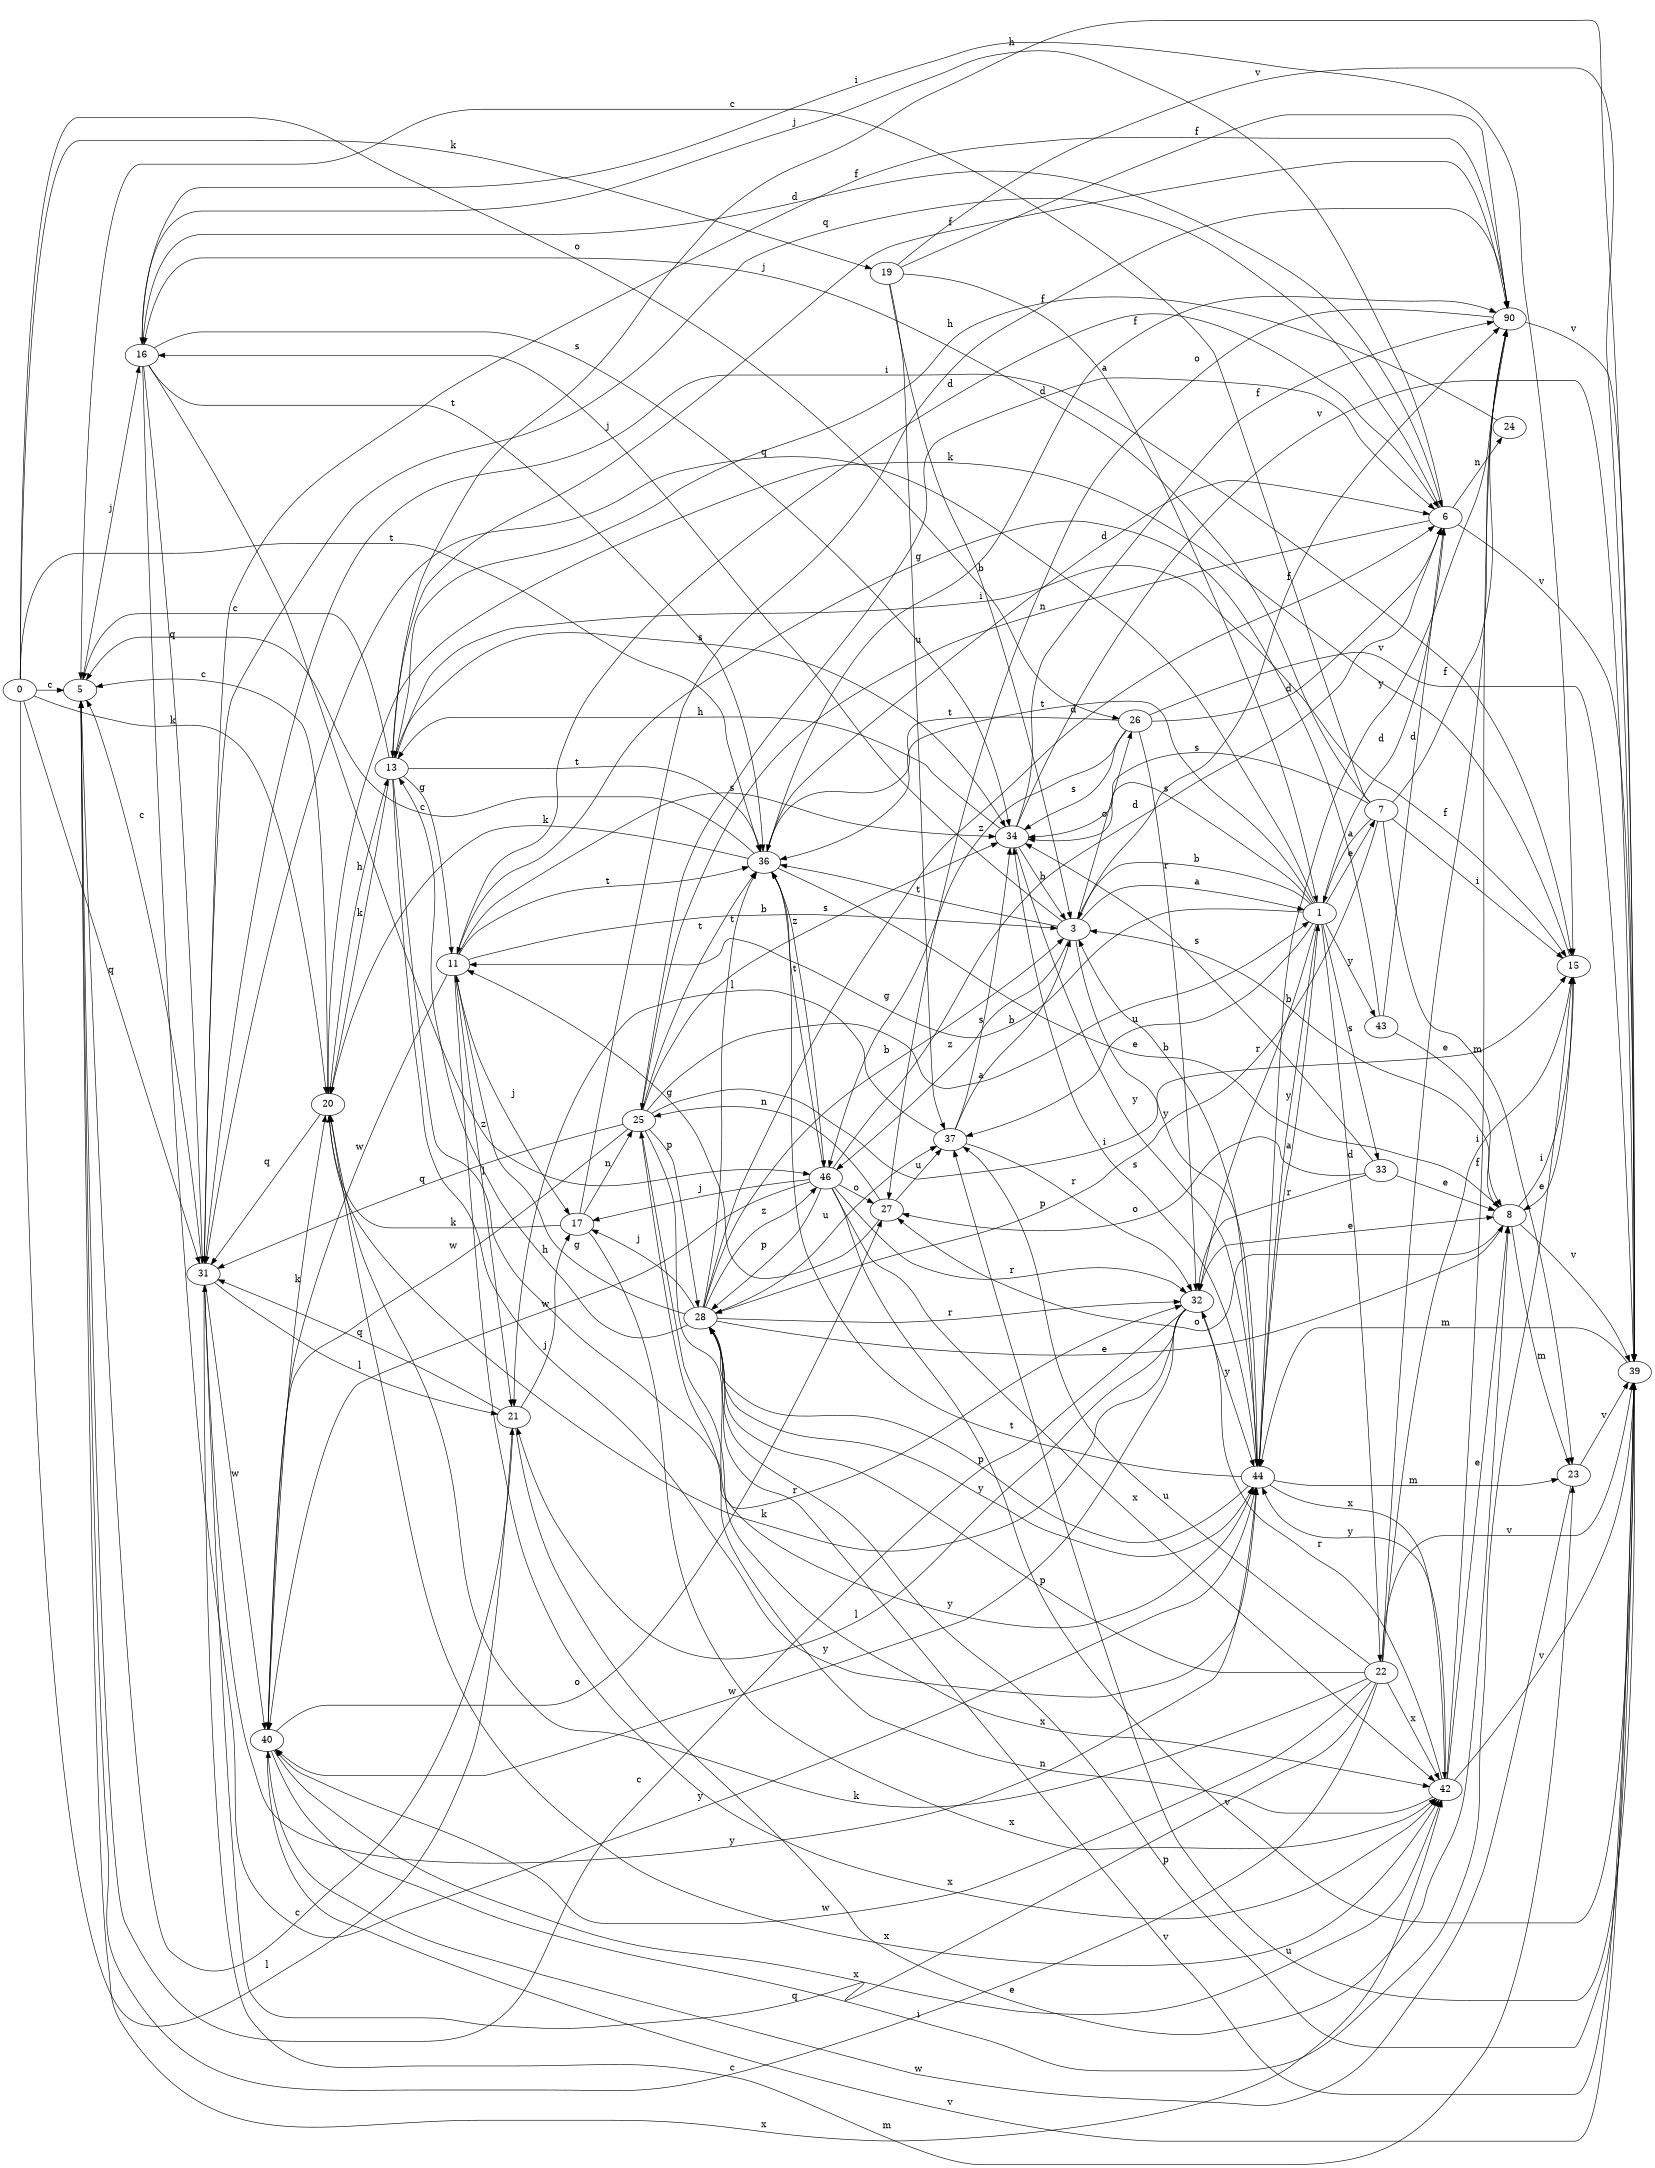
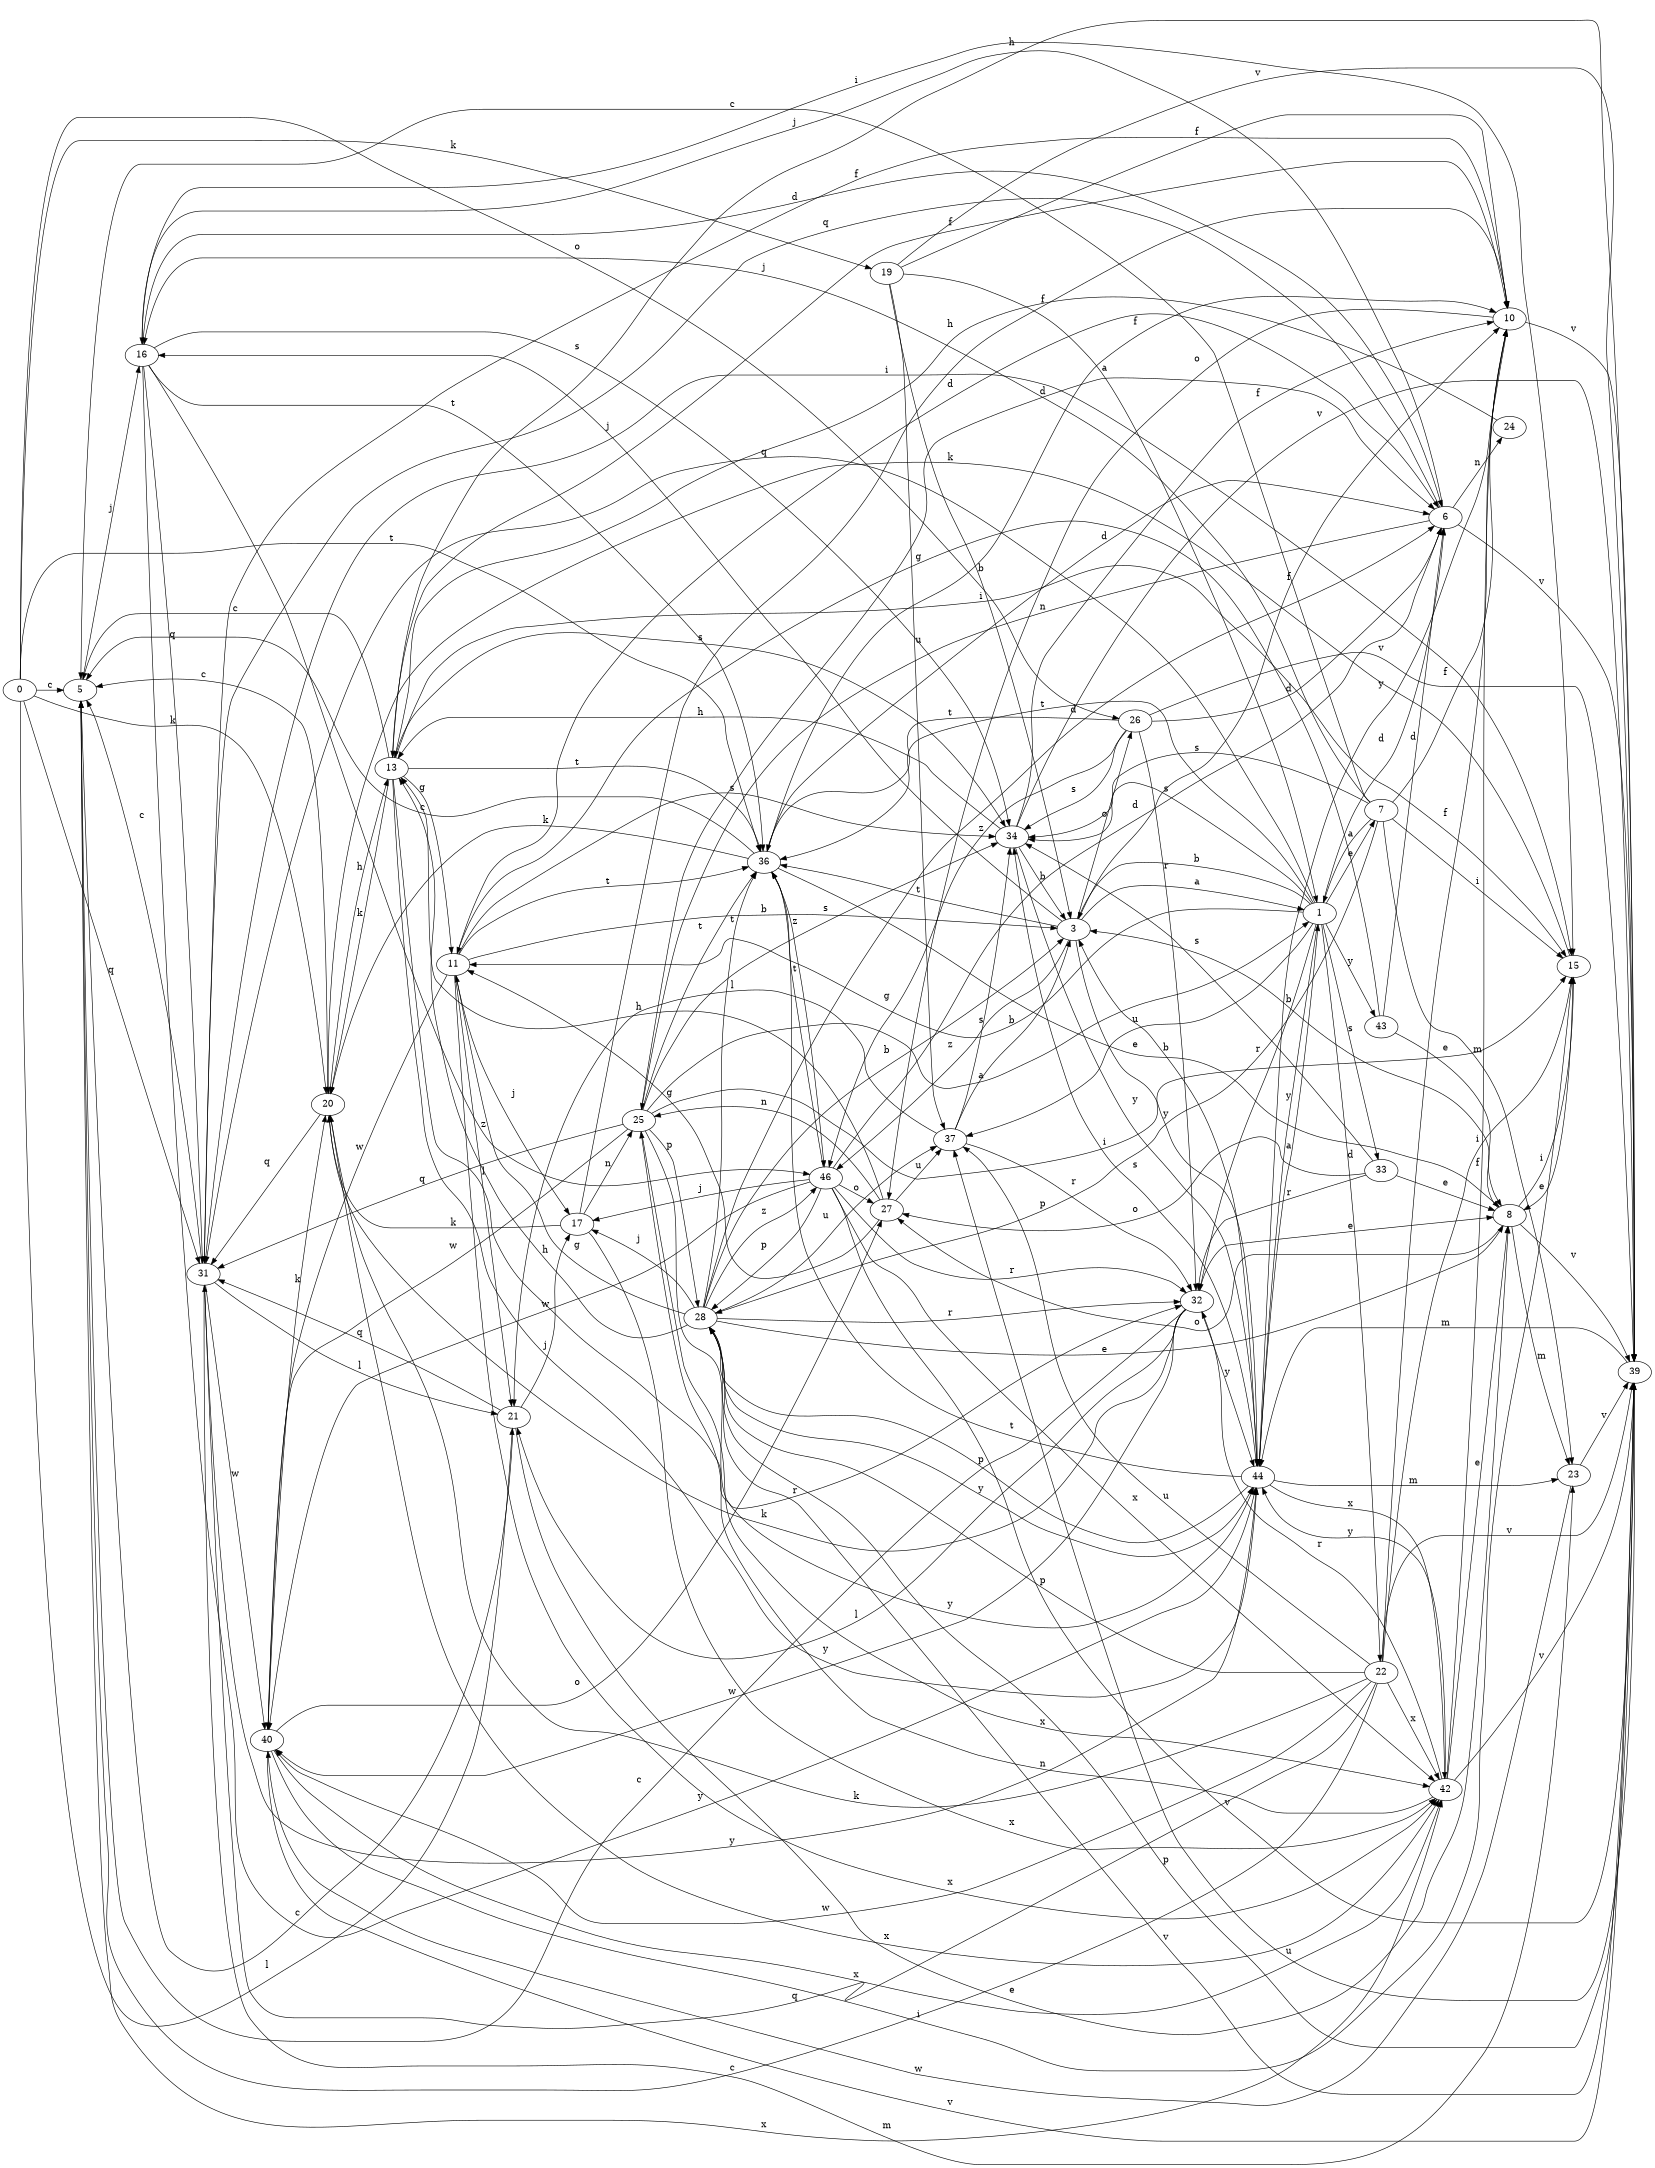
(1510, 319) -> (1510, 319)
none -> (598, 1022)
